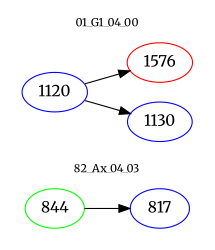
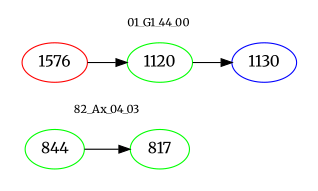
(107, 24) -> (159, 24)
(102, 79) -> (102, 63)
(55, 92) -> (160, 63)
(160, 208) -> (160, 149)
